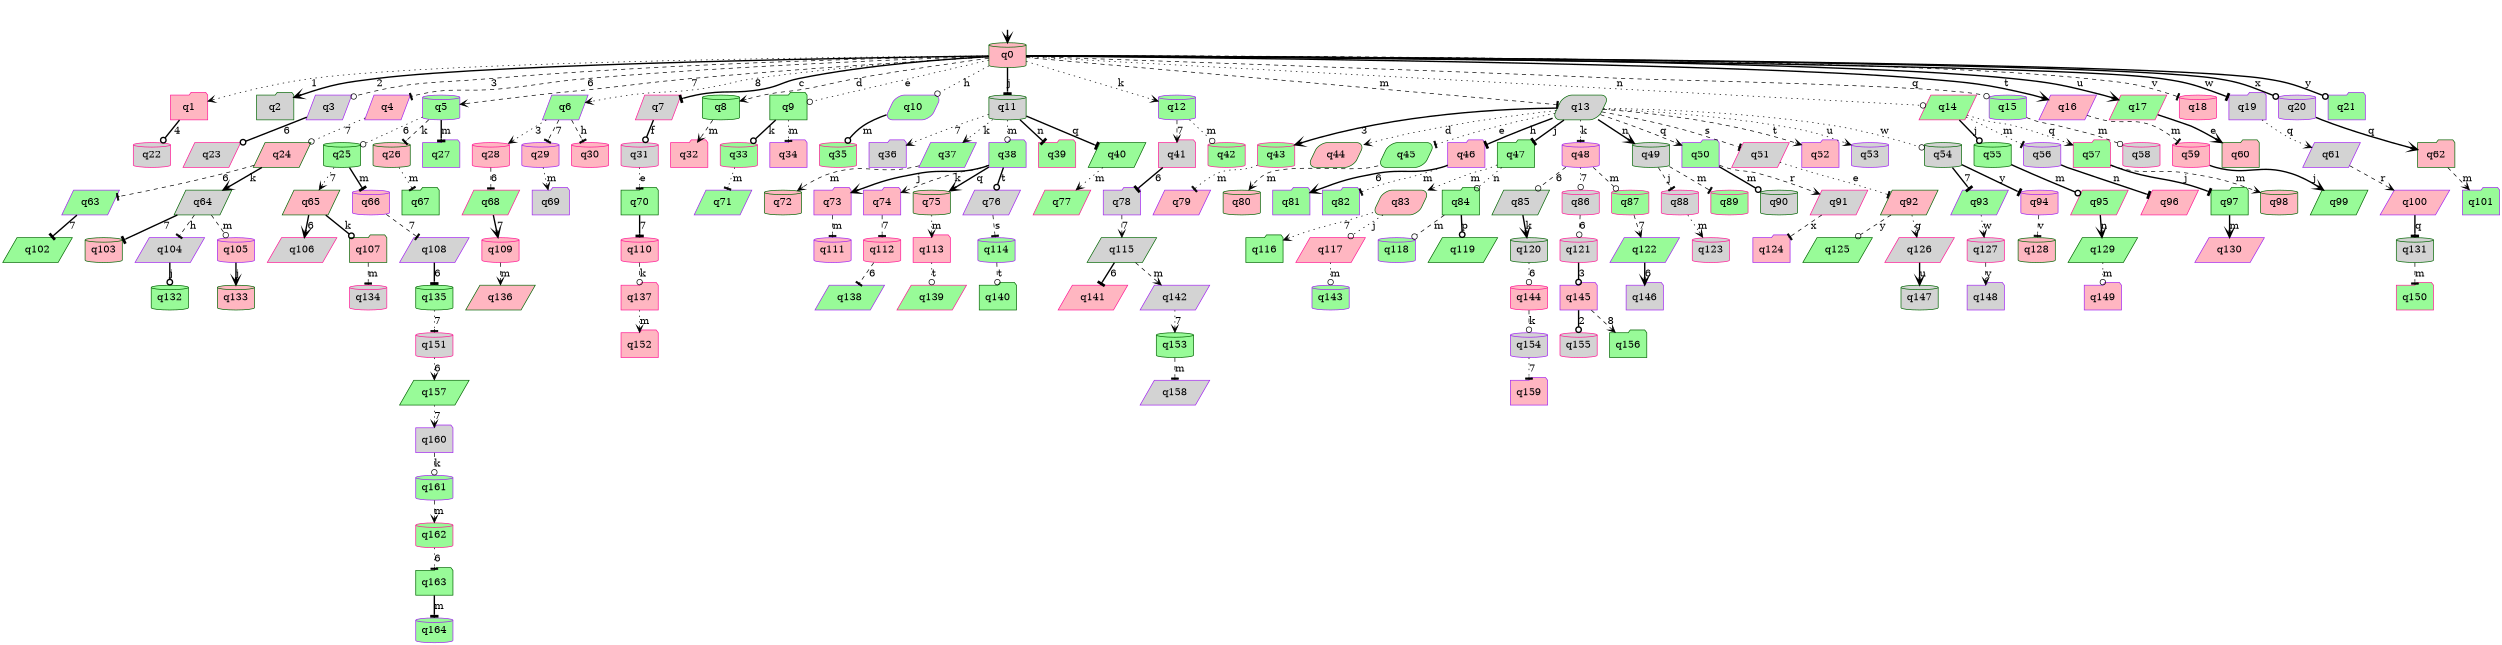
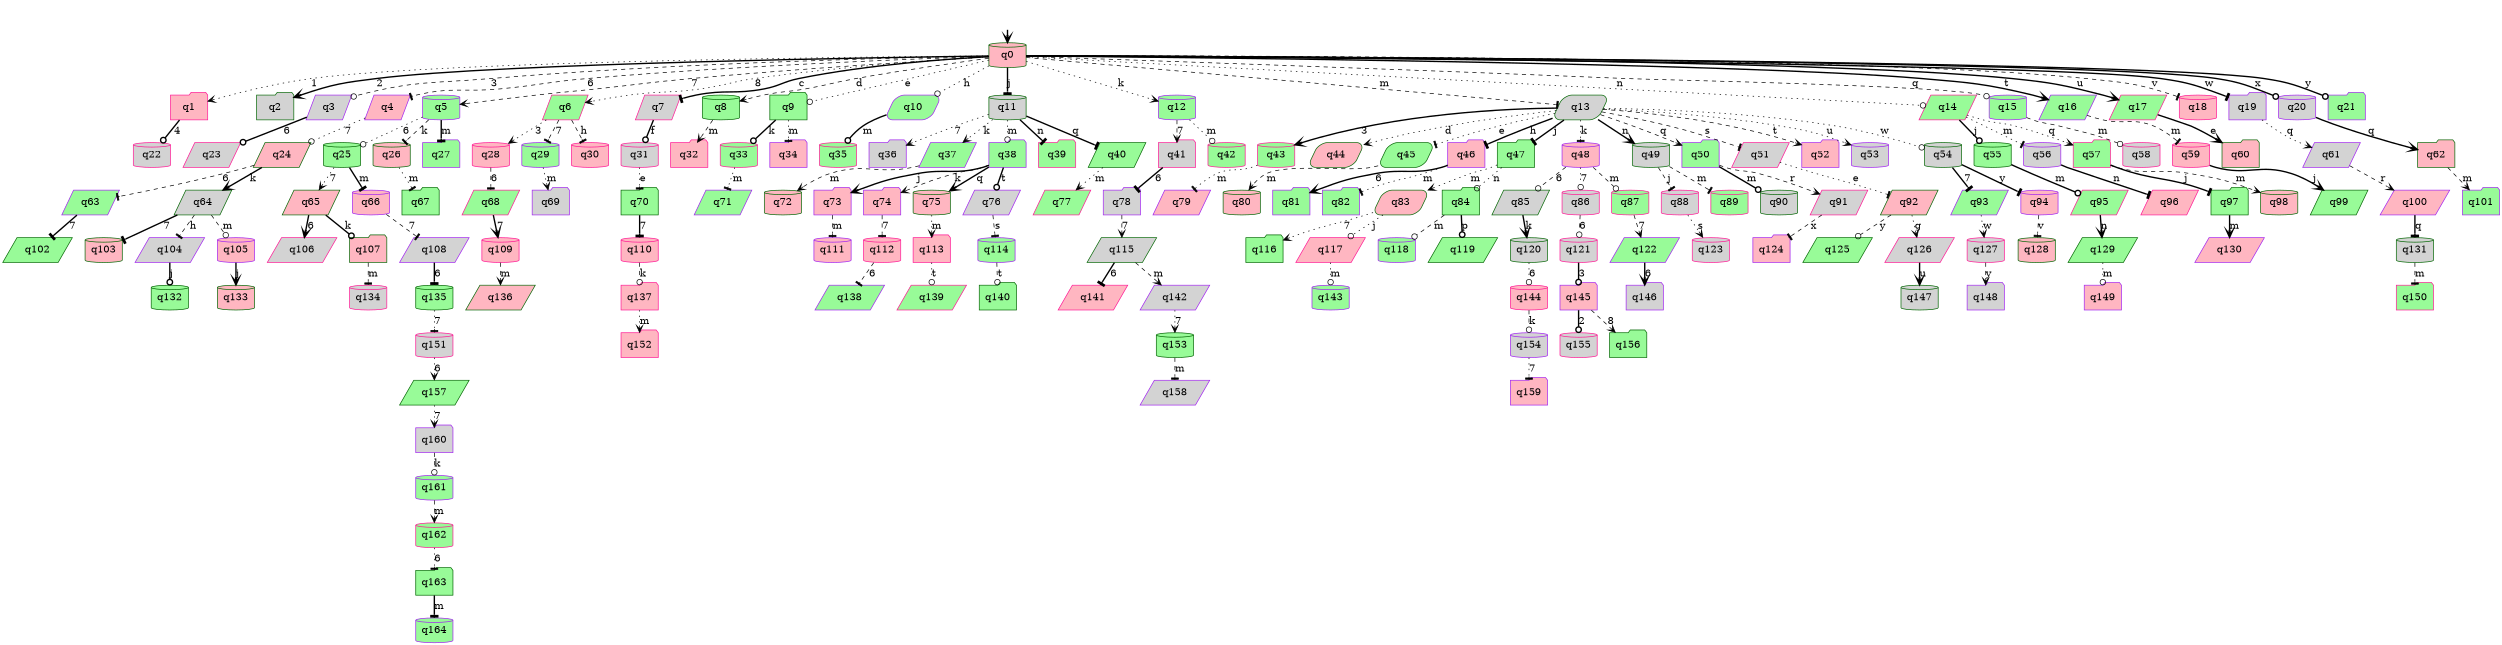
(565, 107) -> (565, 107)
(2068, 107) -> (2068, 107)
(540, 155) -> (540, 155)
(1703, 226) -> (1701, 226)
